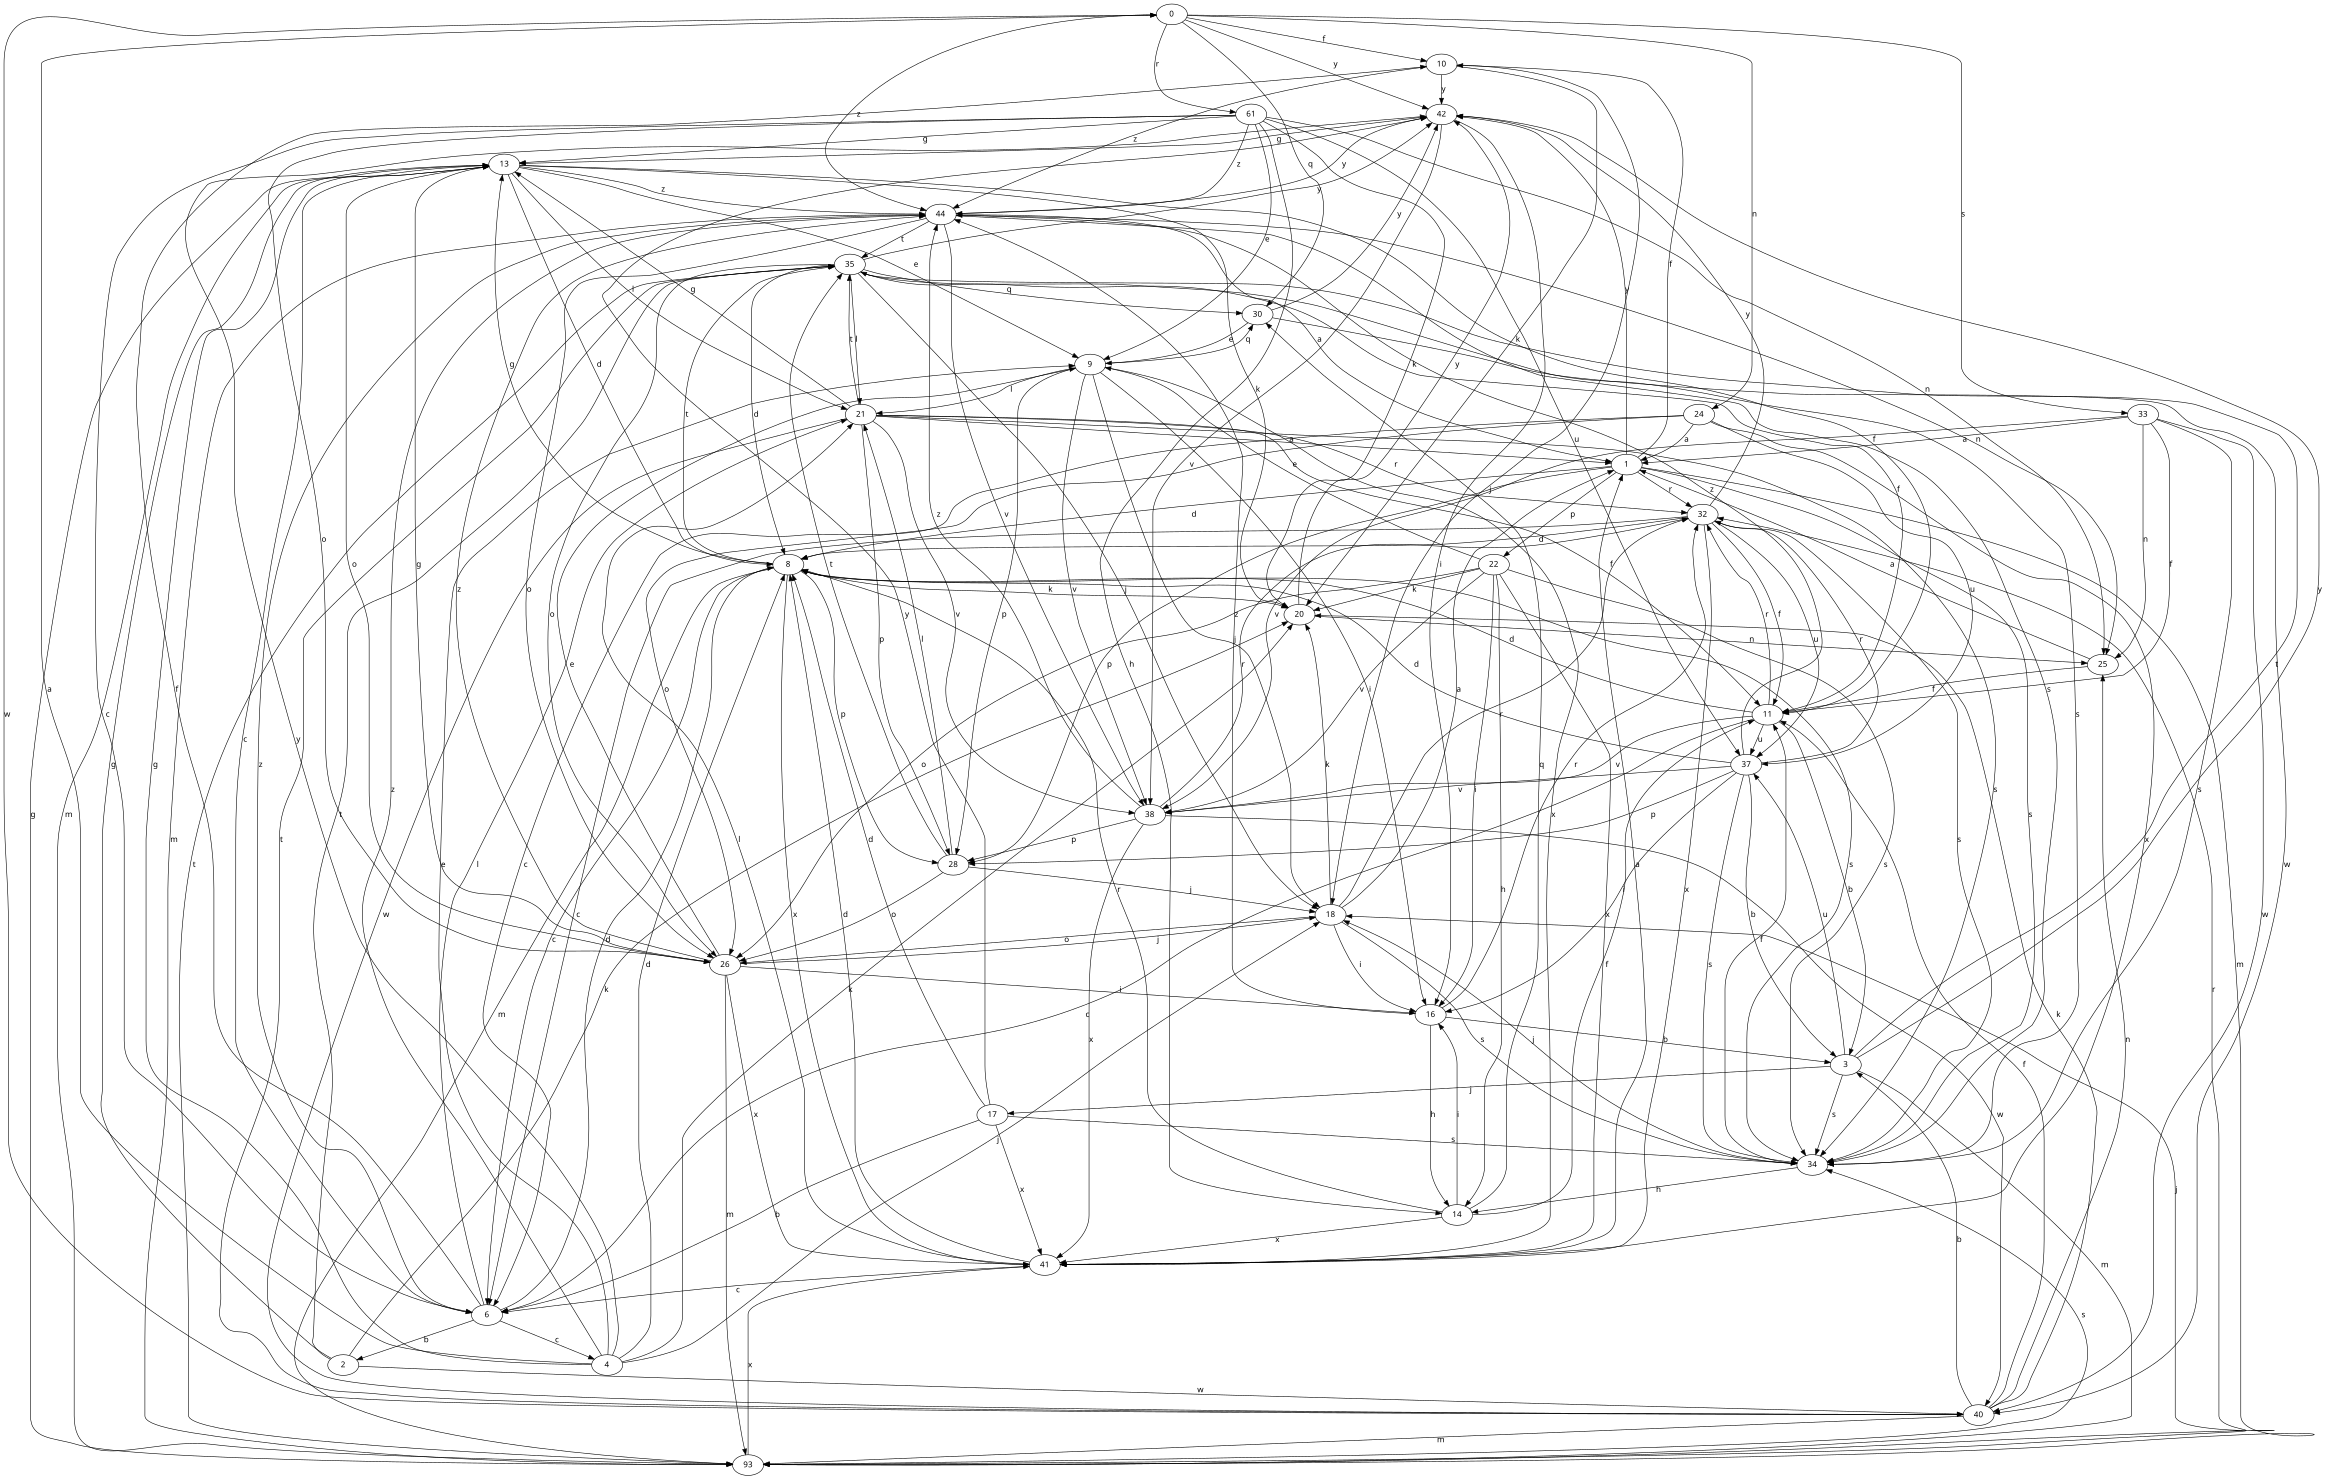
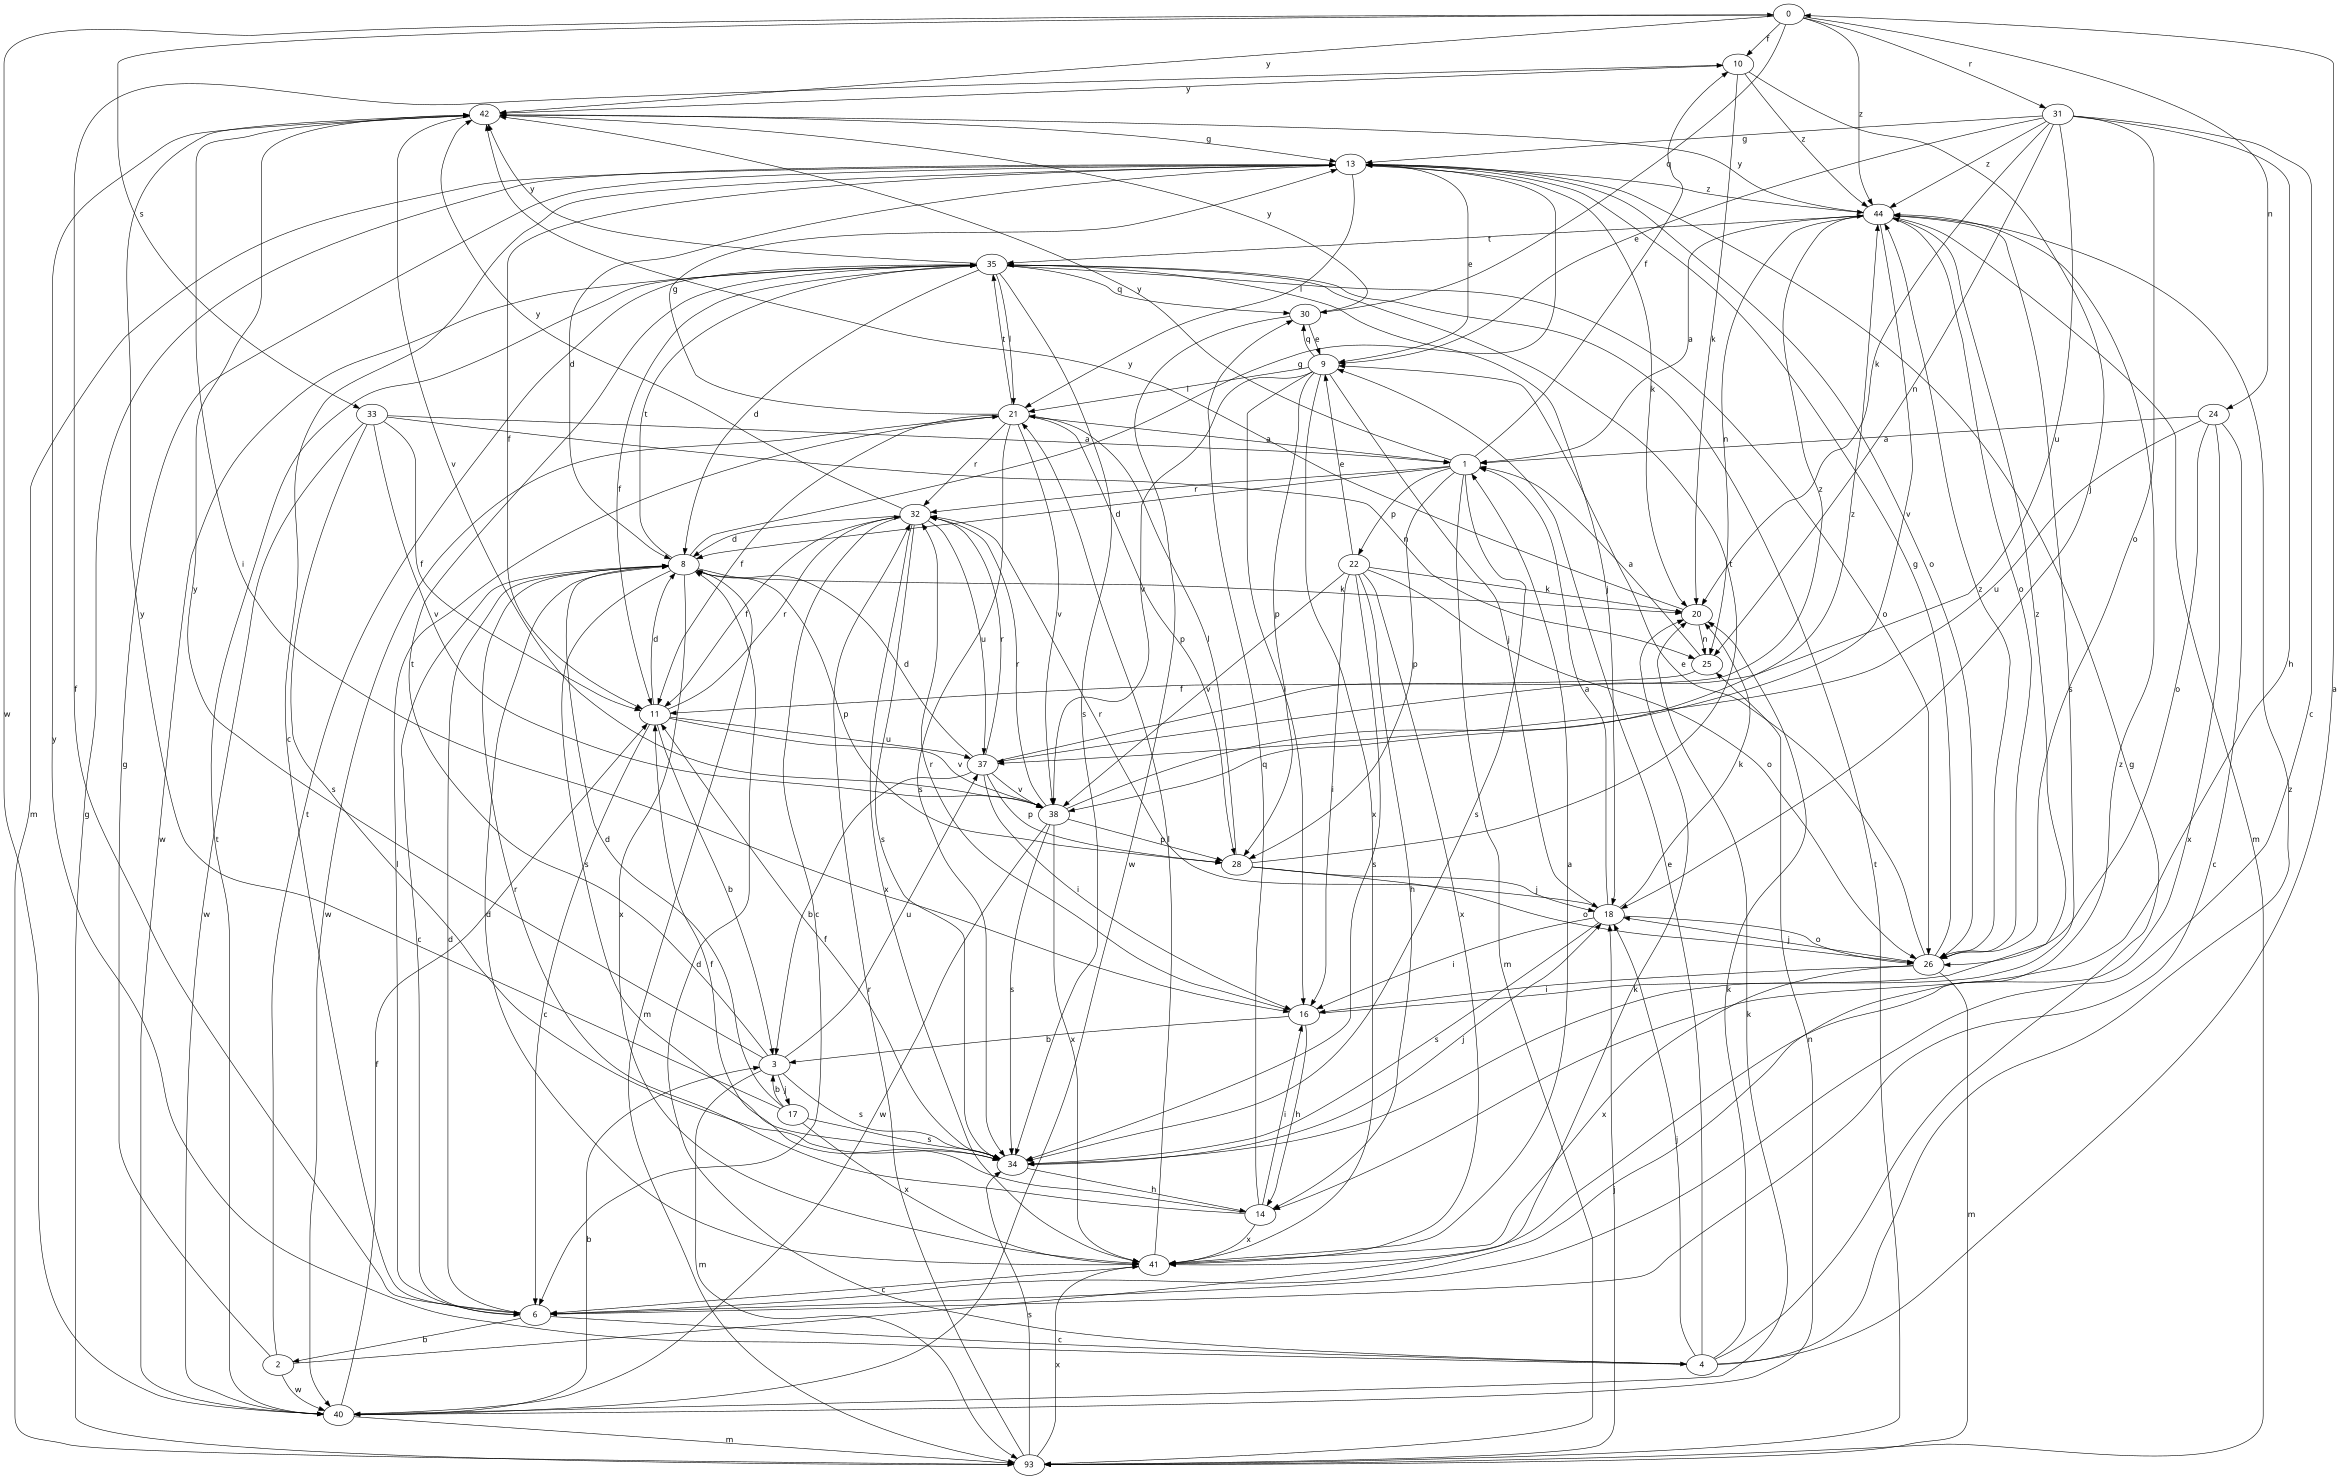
(1251, 114) -> (2058, 114)
none -> (184, 609)
(1705, 999) -> (1011, 984)
(745, 1221) -> (775, 1095)
